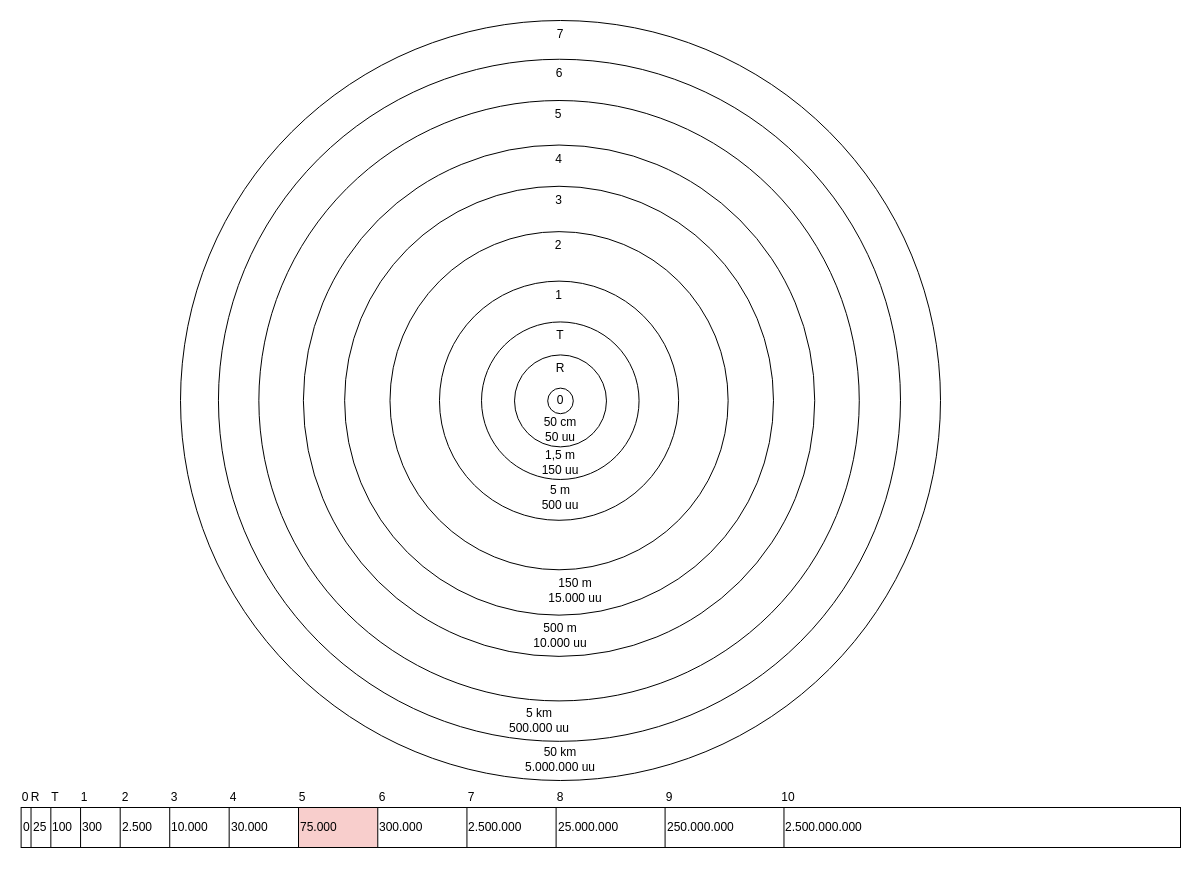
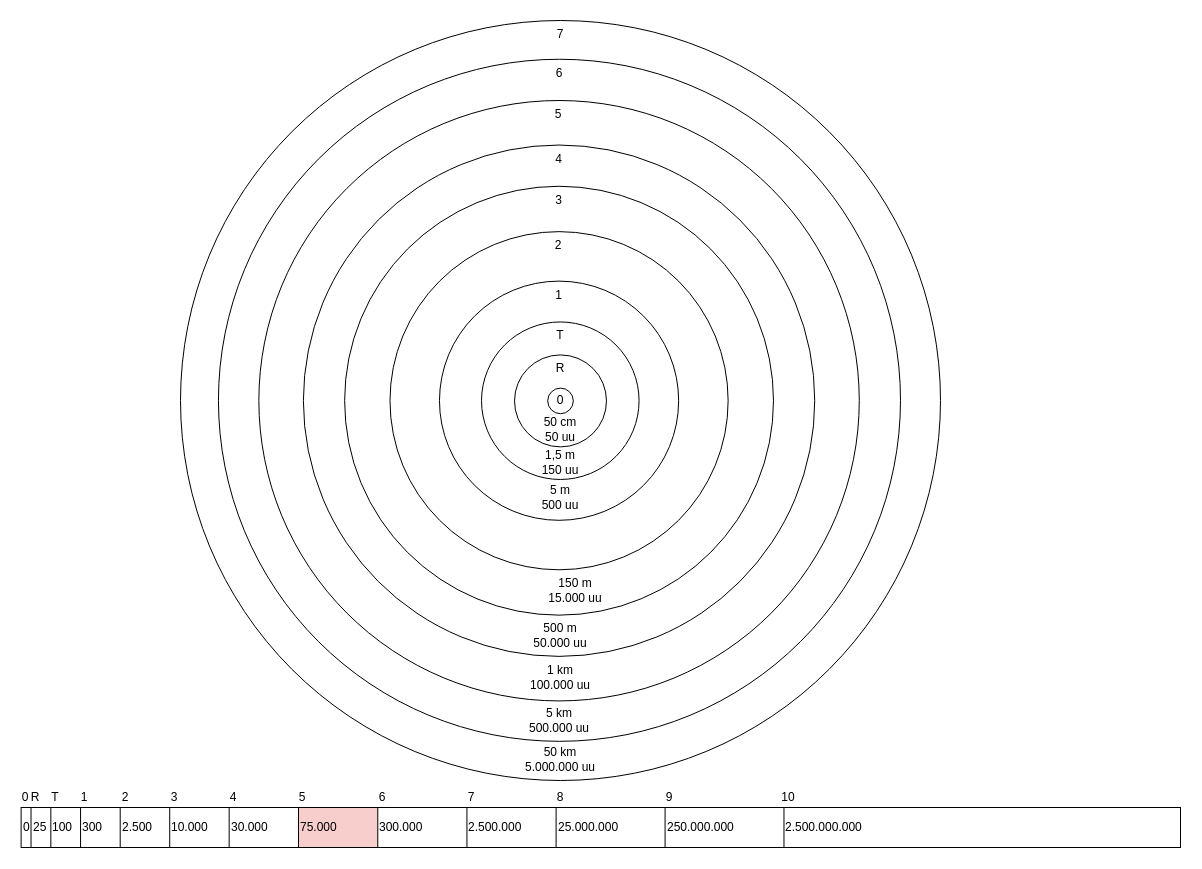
(561, 636) -> (561, 636)
none -> (560, 678)
(540, 721) -> (560, 721)
